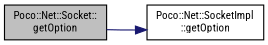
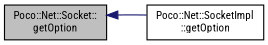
(121, 30) -> (132, 15)
